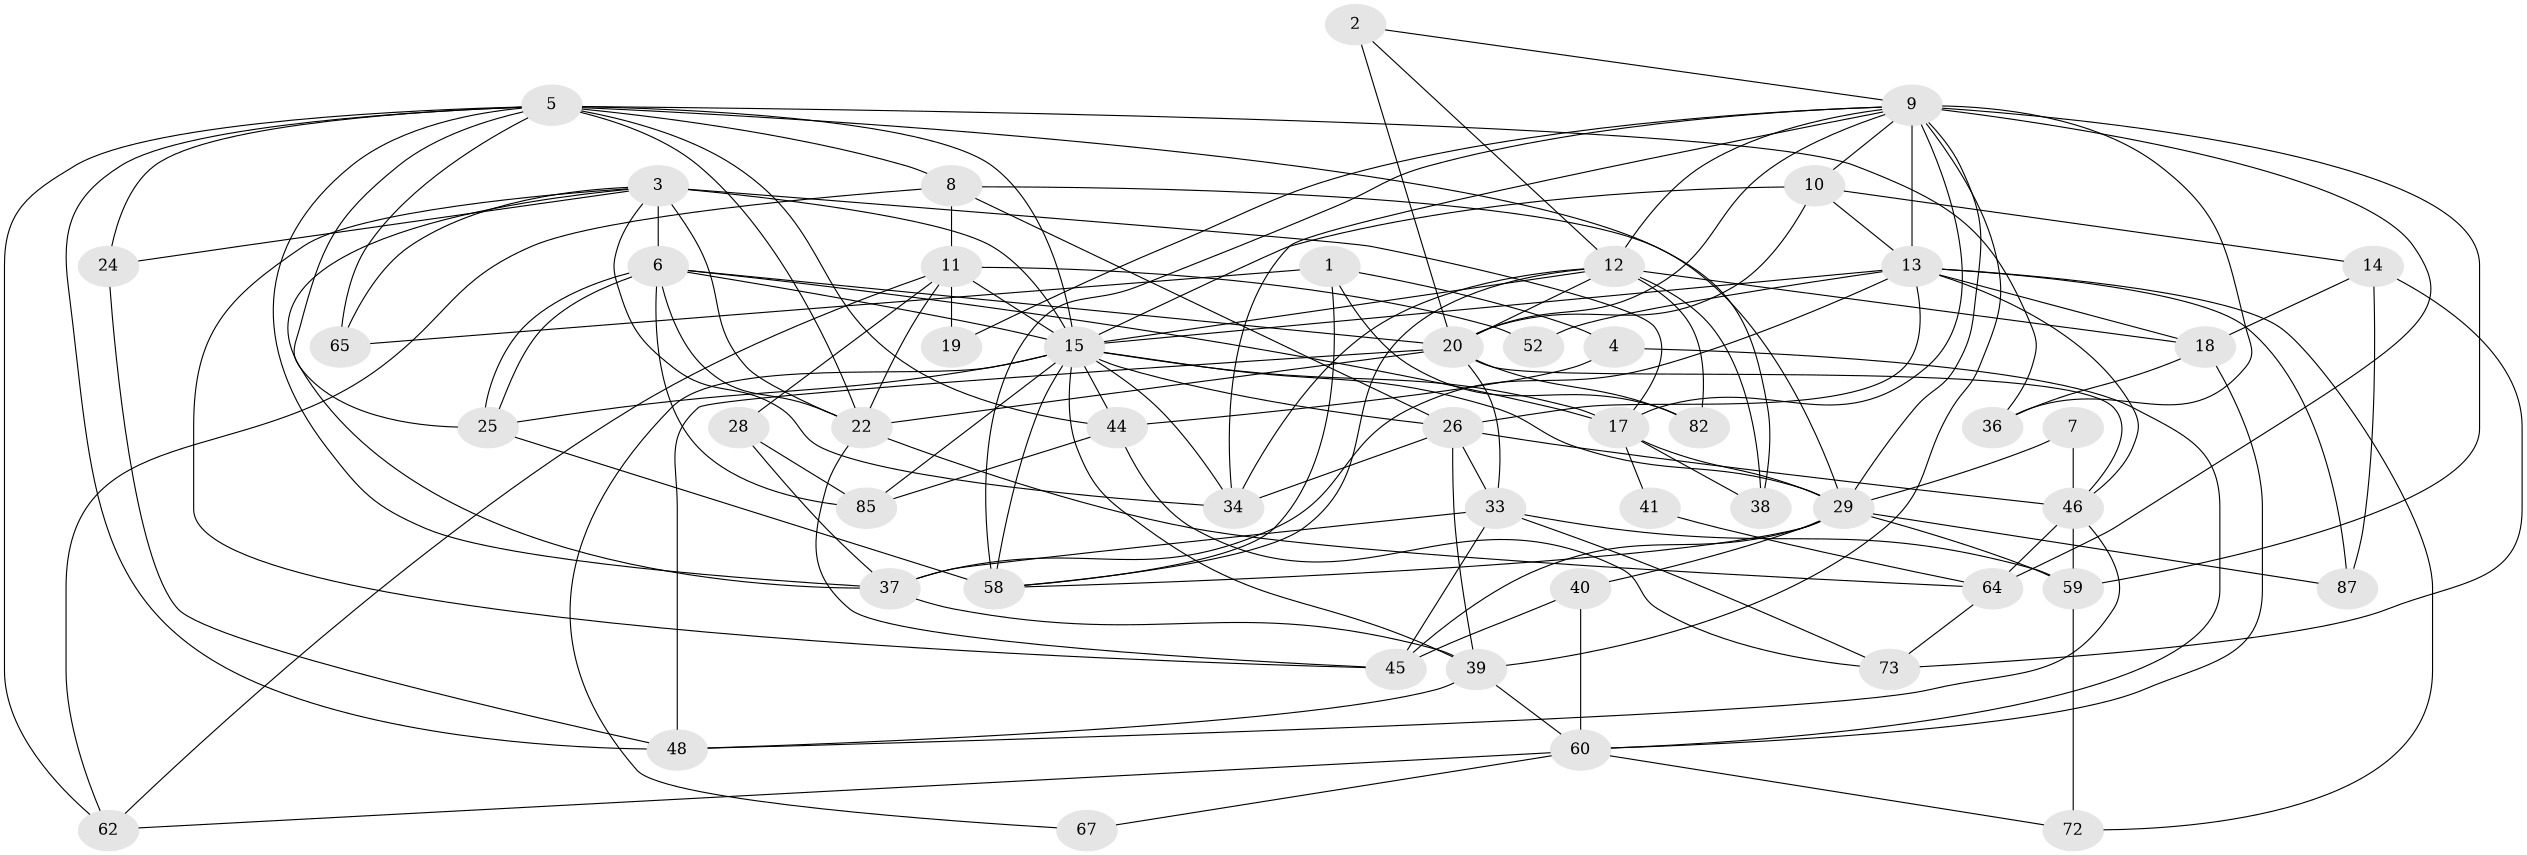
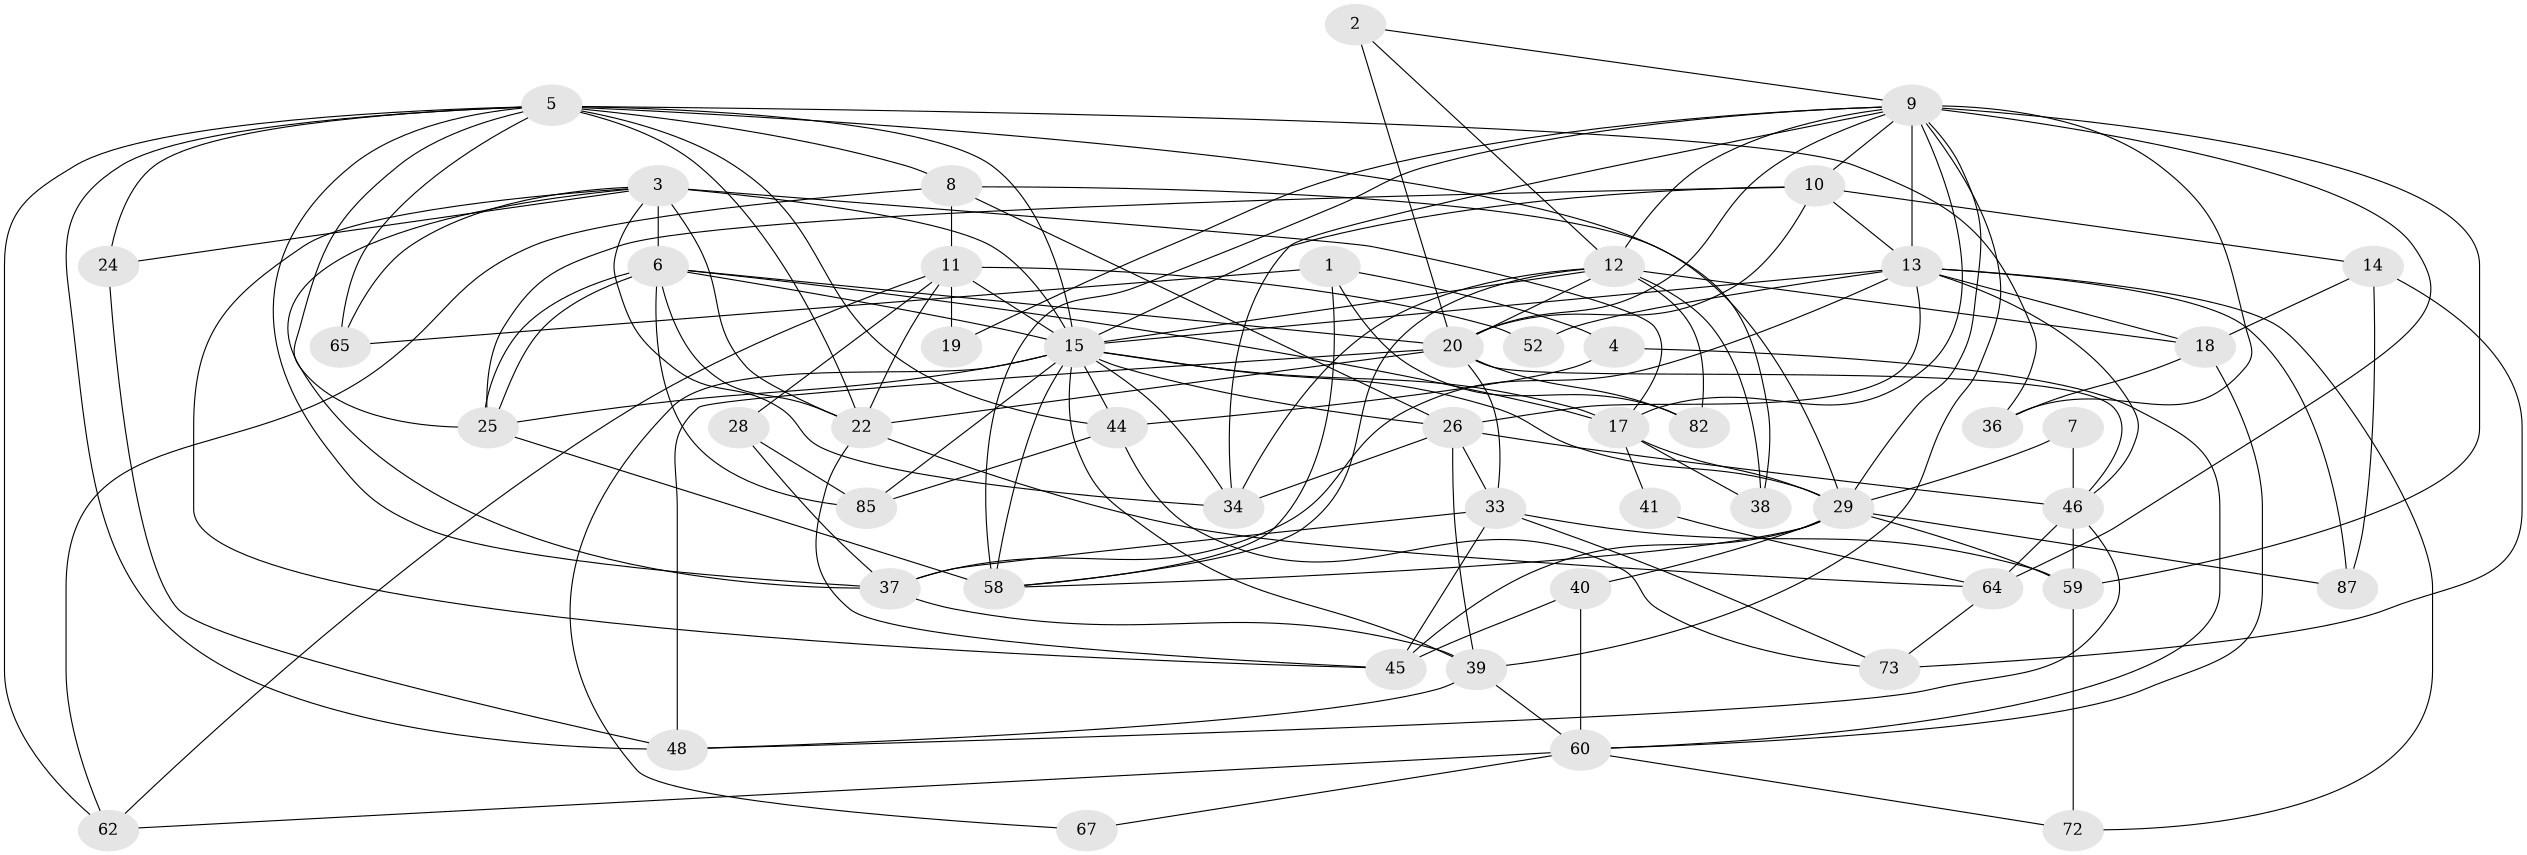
none -> (1087, 207)
